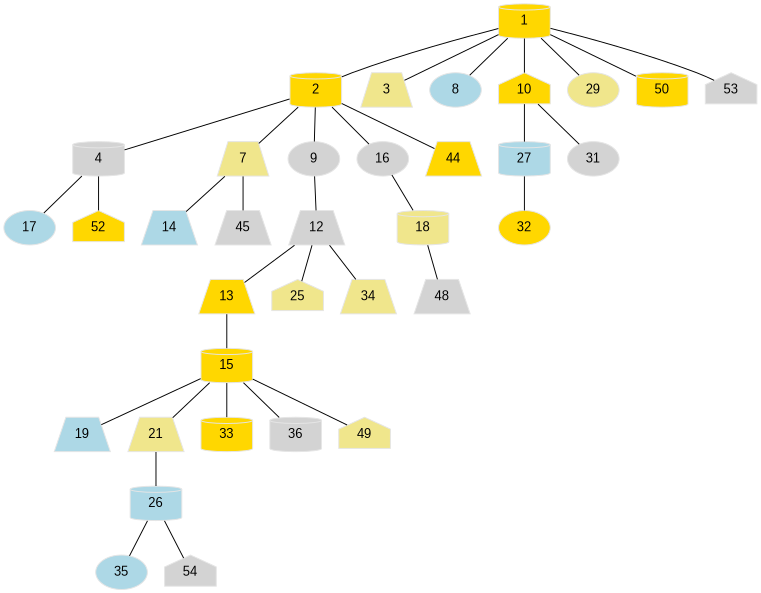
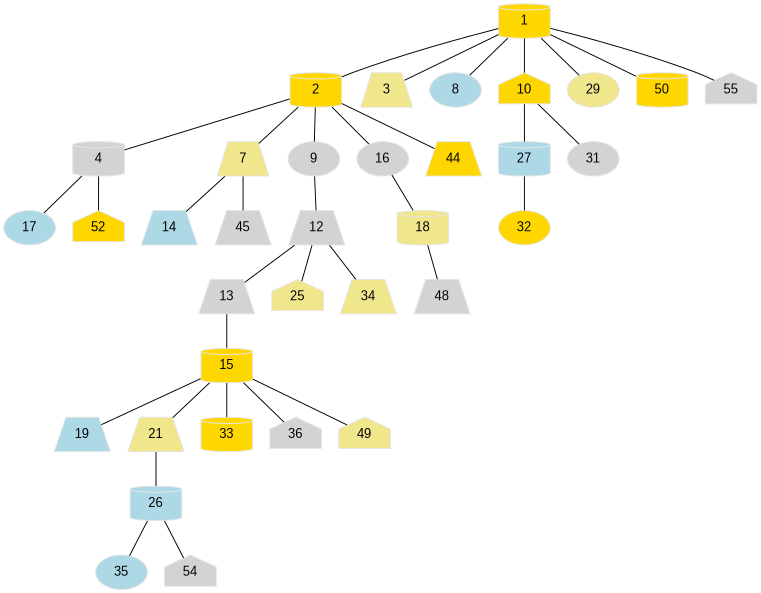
(731, 90) -> (731, 90)
(227, 297) -> (227, 297)
(296, 434) -> (296, 434)
